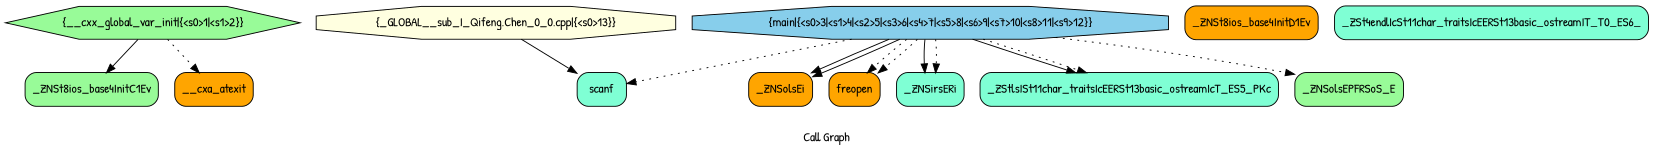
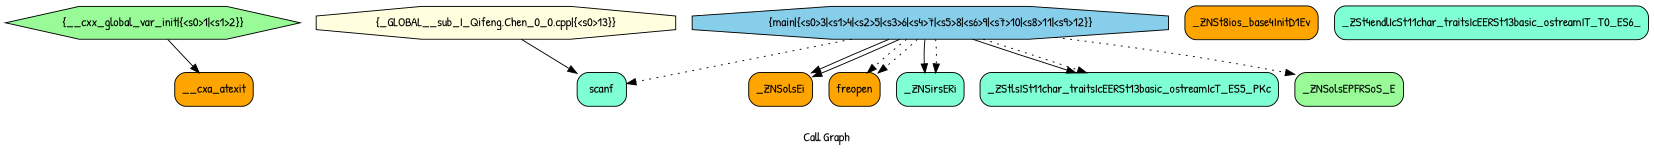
(180, 53) -> (180, 53)
(92, 89) -> none
